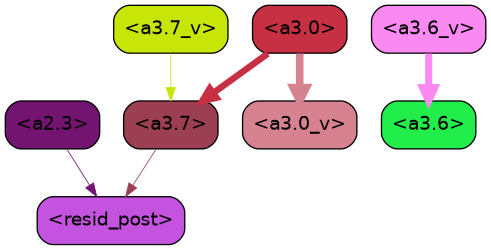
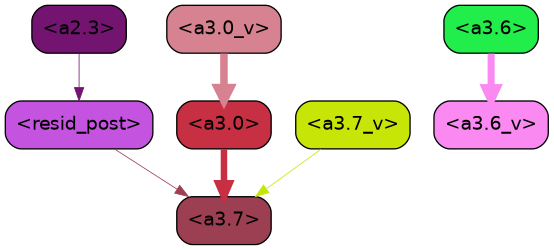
(300, 71) -> (224, 71)
(429, 71) -> (491, 71)
(144, 167) -> (146, 169)
